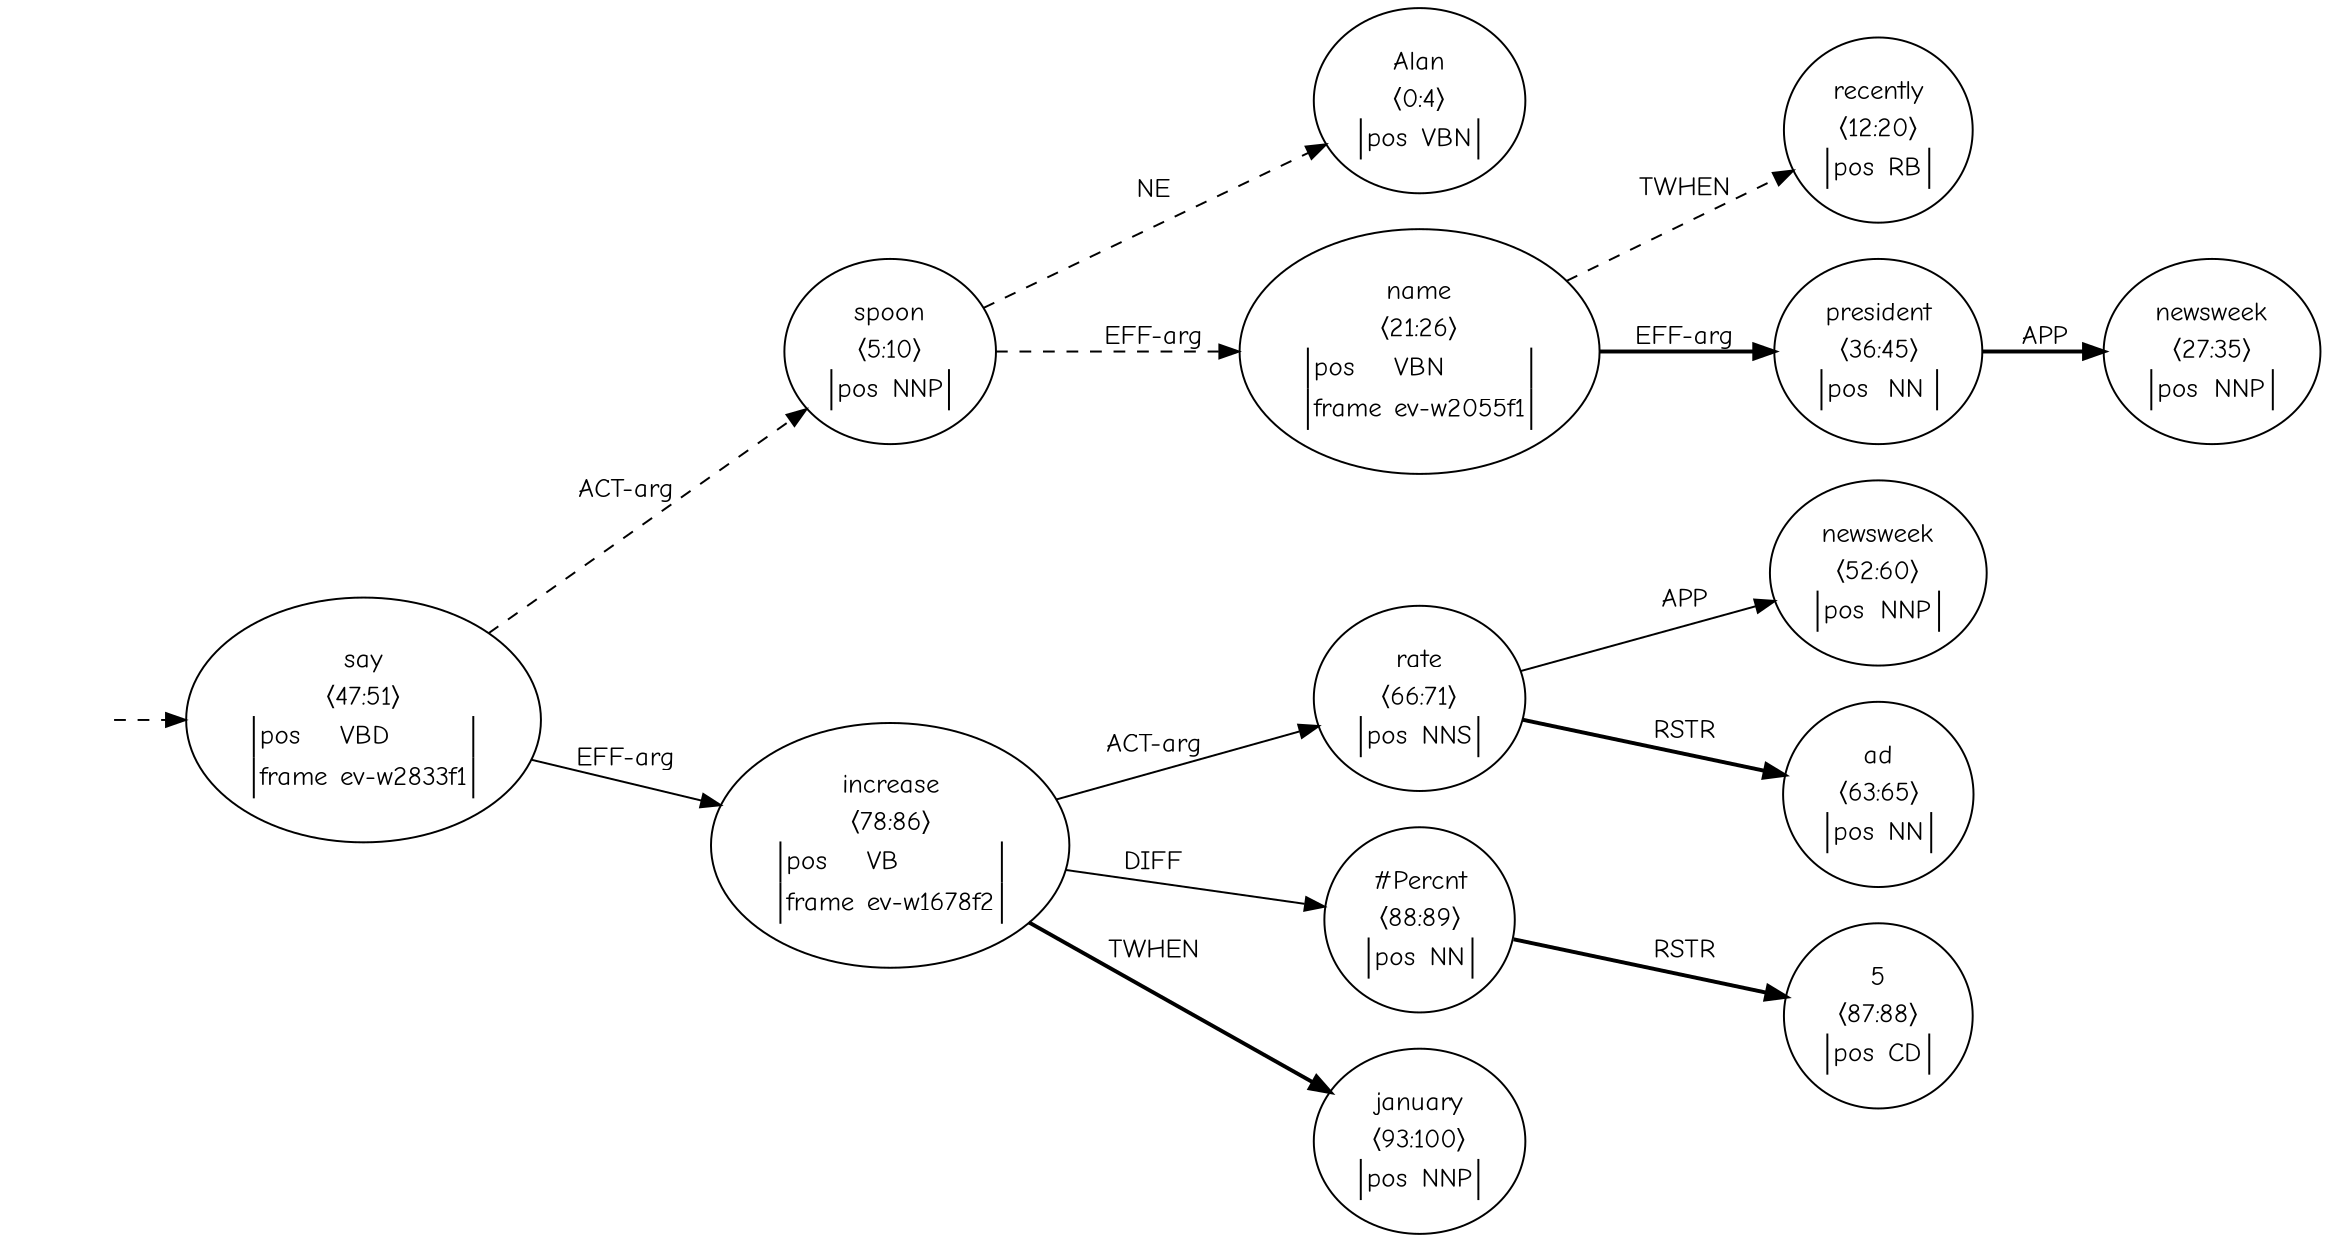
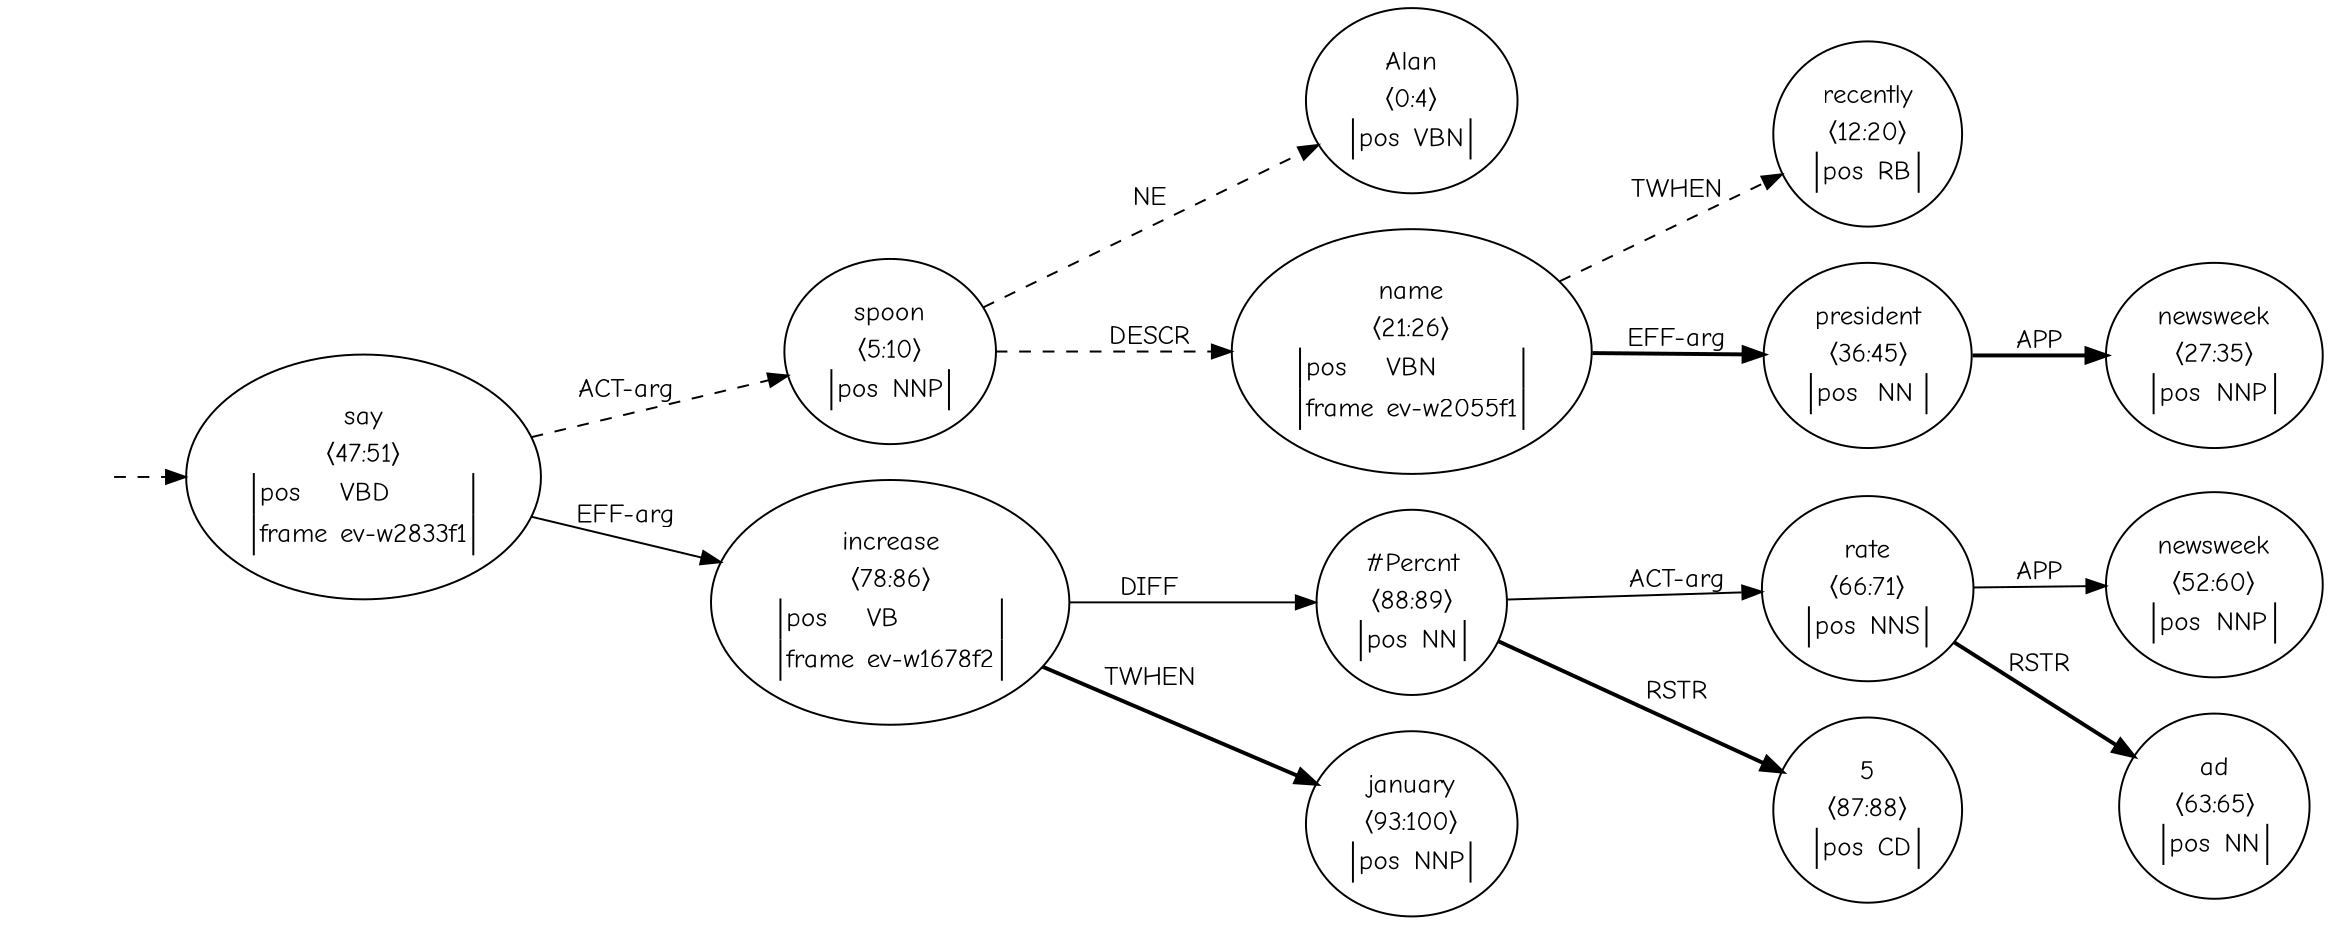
(1154, 337) -> (1150, 337)
(1178, 765) -> (1624, 596)
